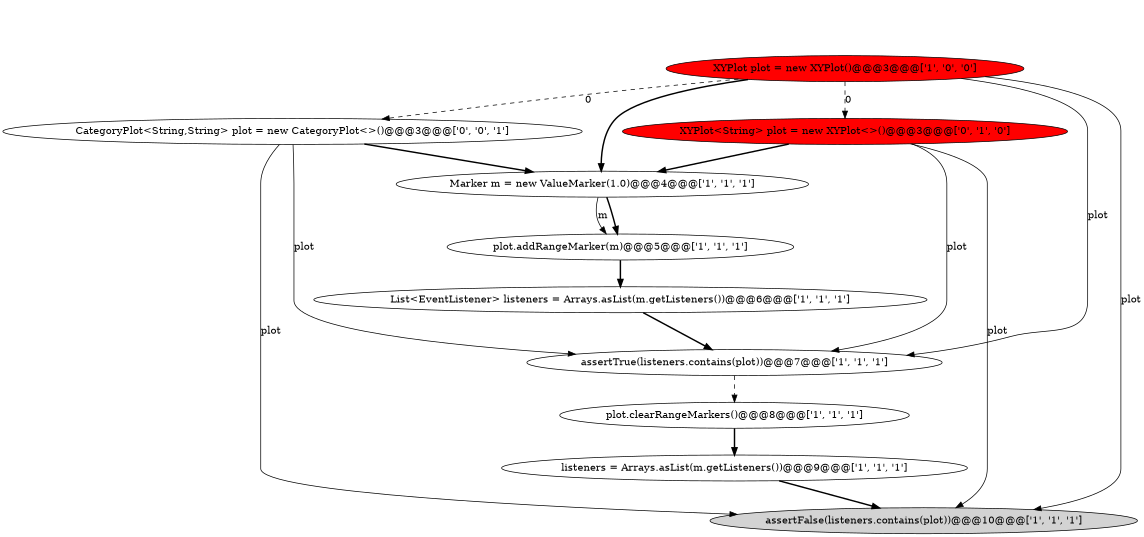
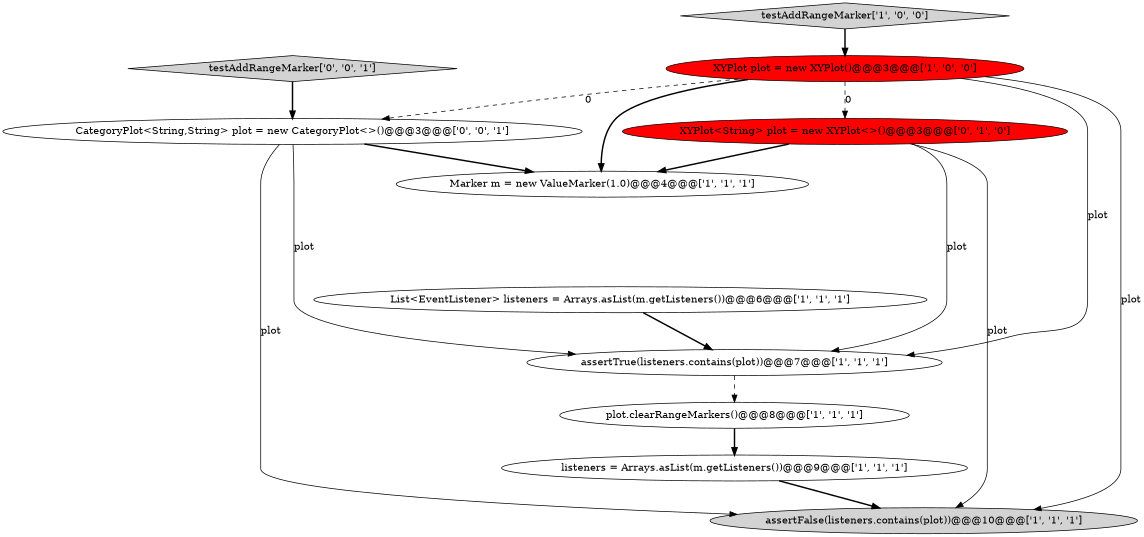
none -> (845, 16)
none -> (293, 69)
(620, 247) -> none
